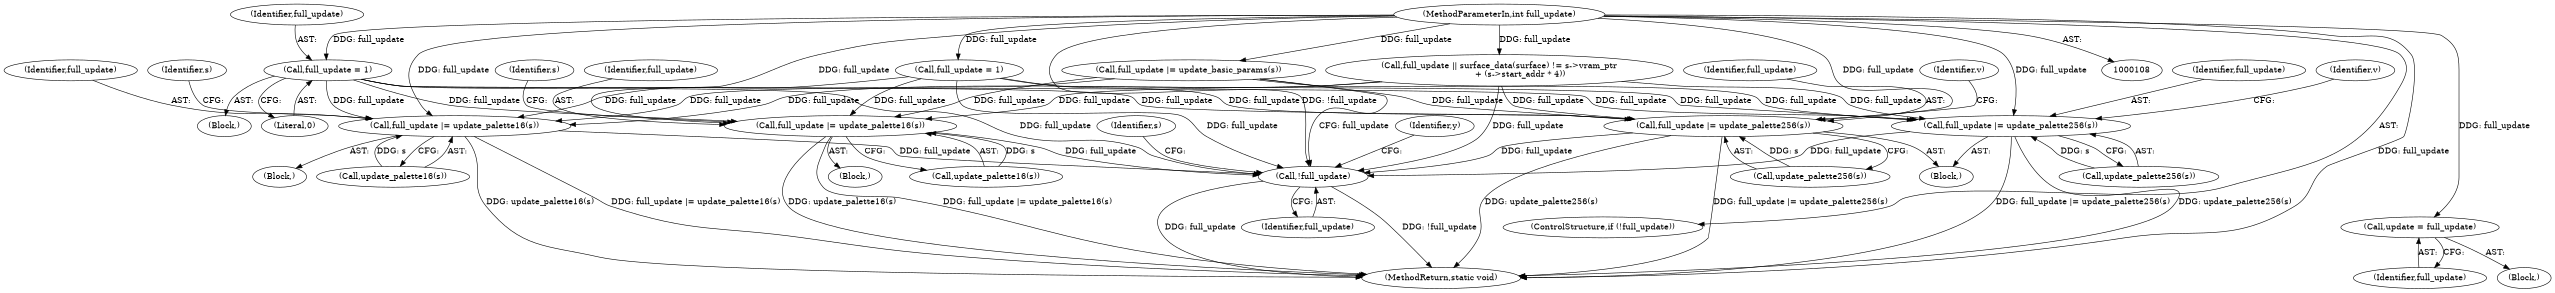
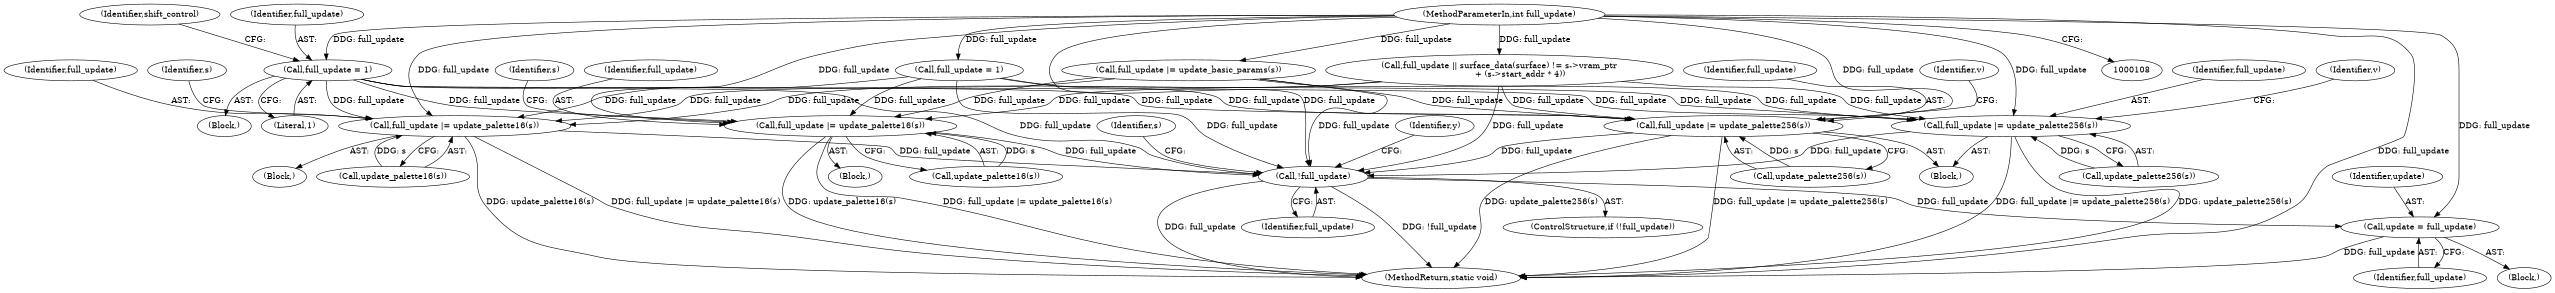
none -> (150, 15)
(2074, 40) -> (2074, 40)
(2386, 51) -> (1554, 186)
(1340, 101) -> (1340, 101)
(295, 126) -> (295, 126)
(1354, 126) -> (1354, 126)
none -> (2387, 177)
none -> (1853, 194)
none -> (1957, 273)
